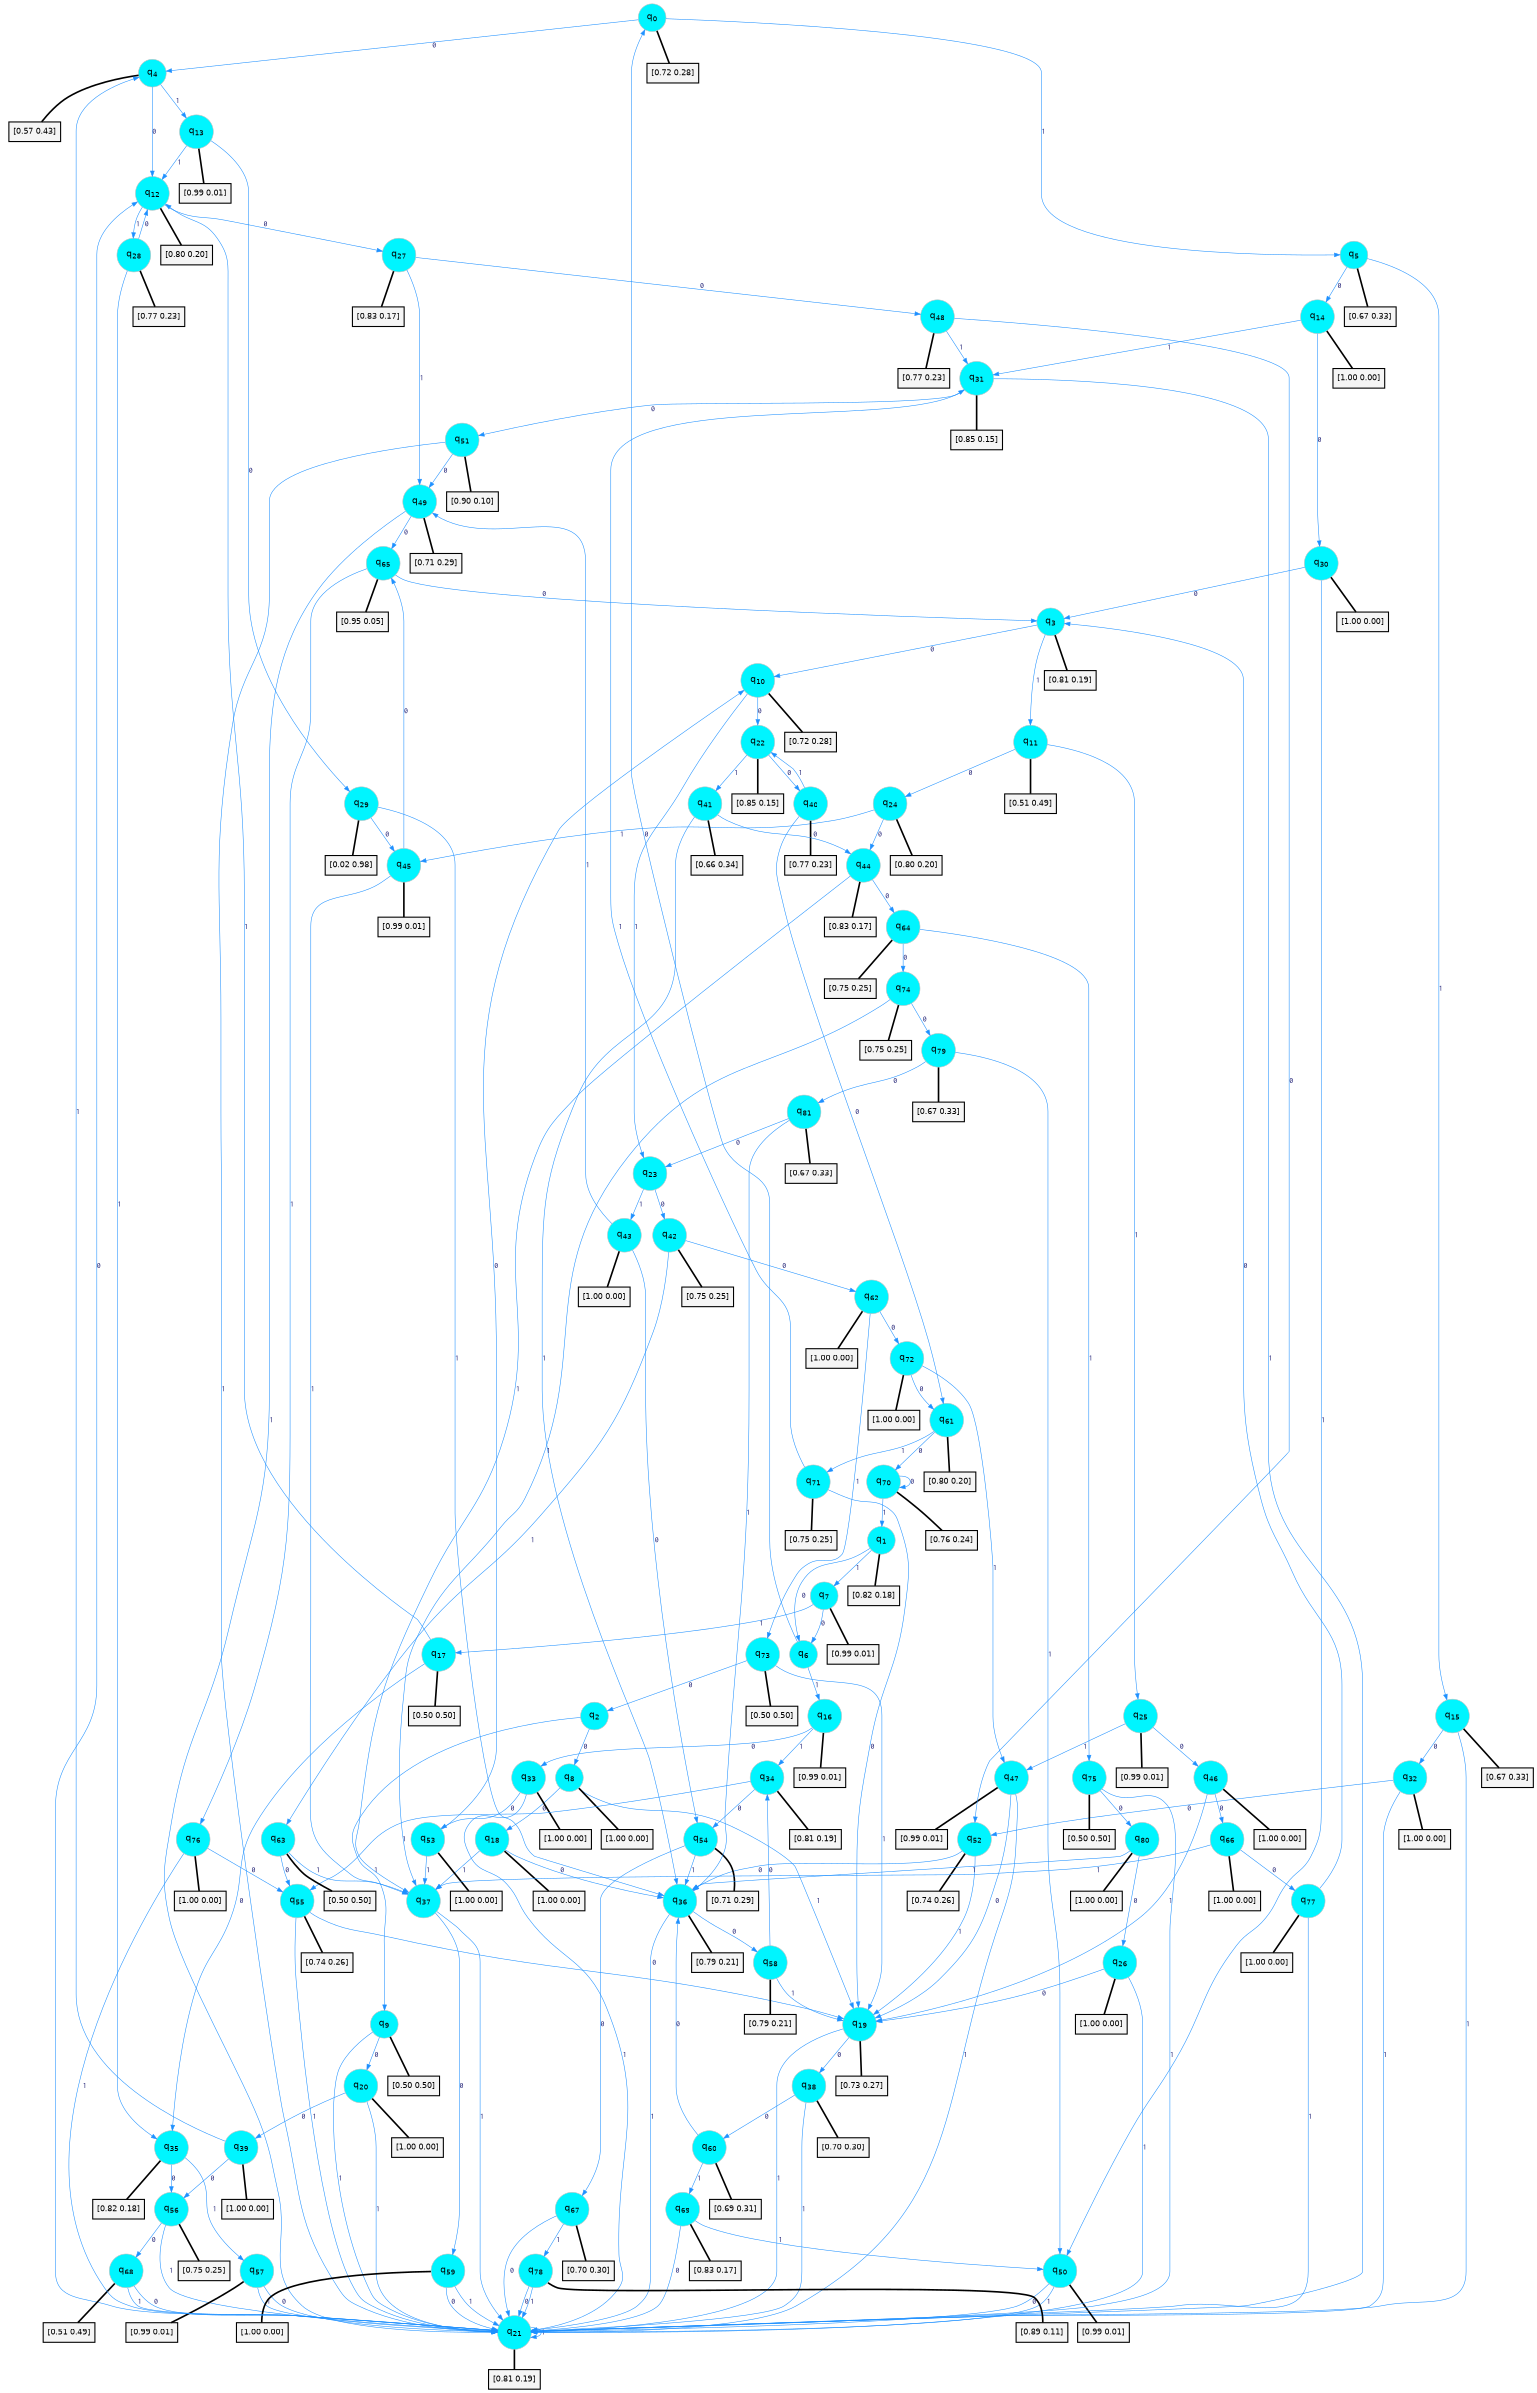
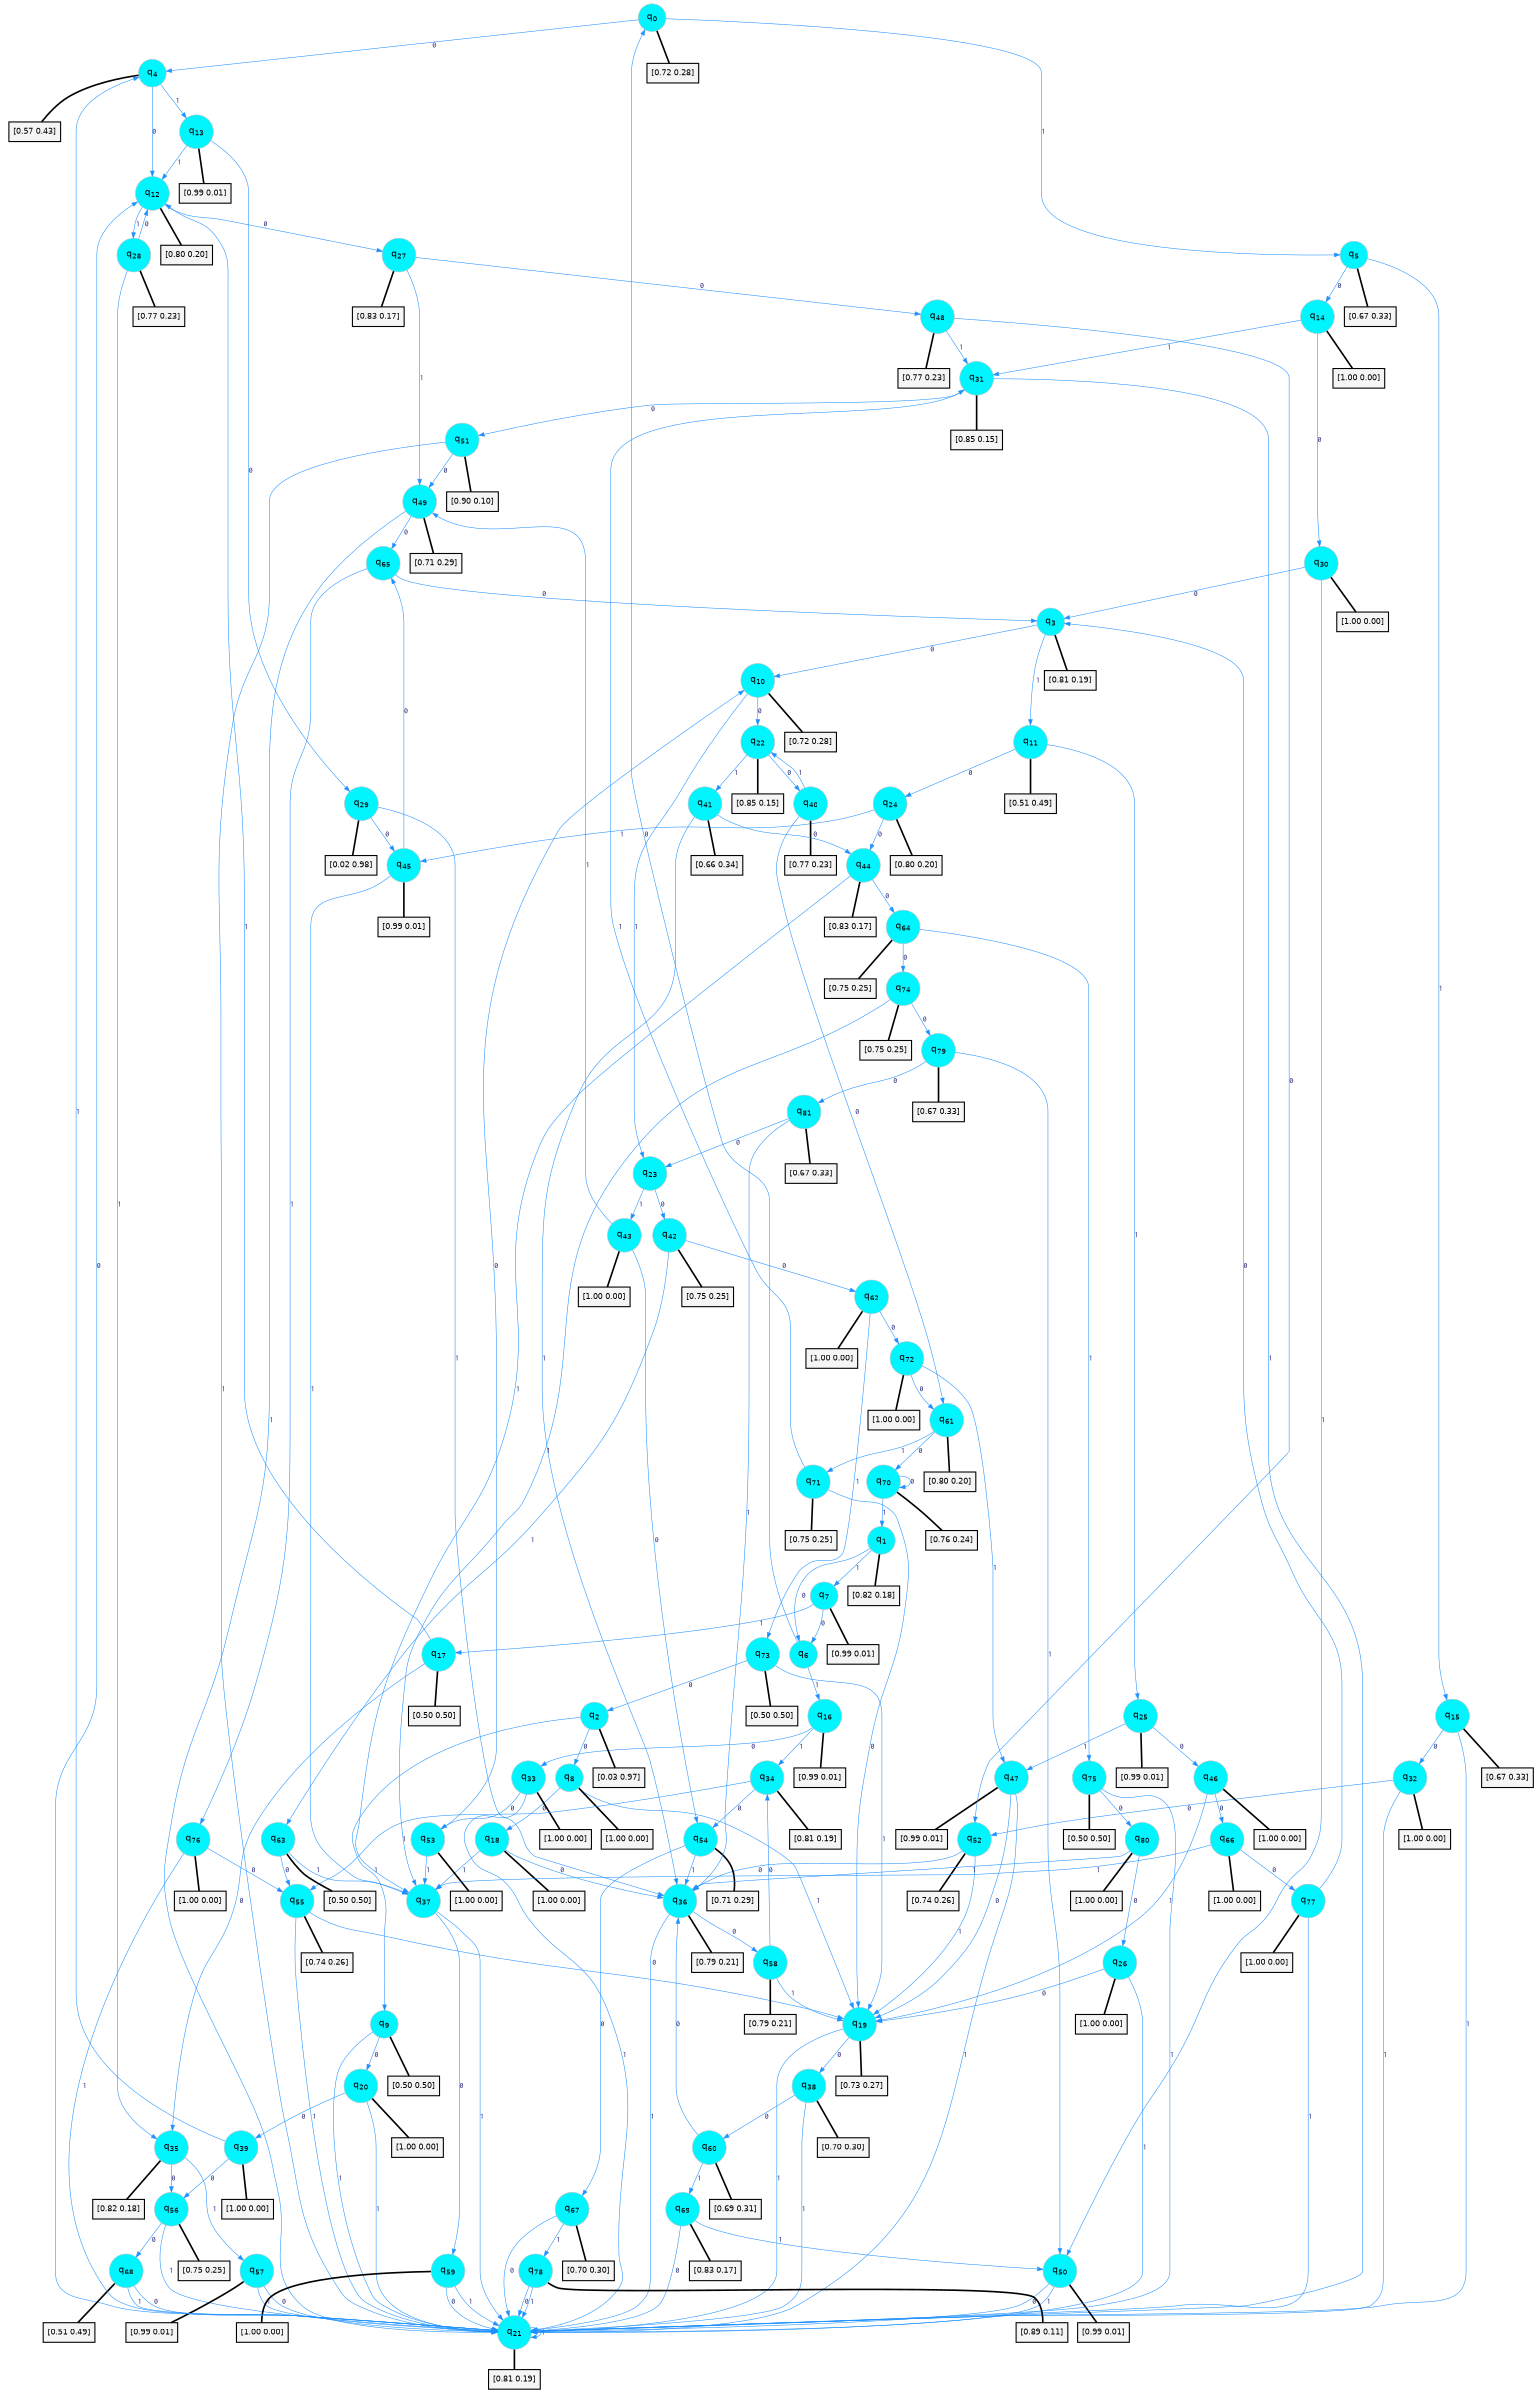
(363, 622) -> none
none -> (619, 1778)
